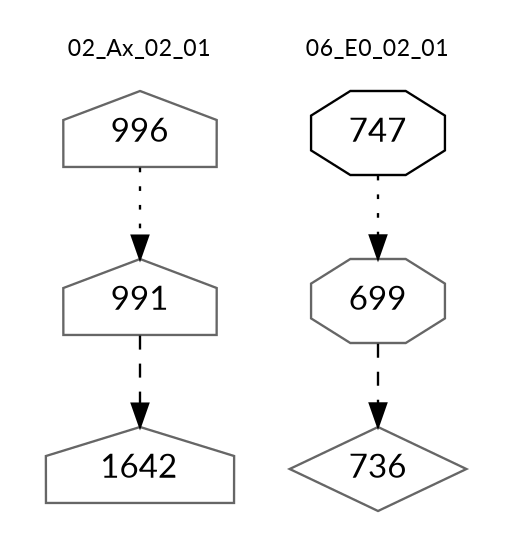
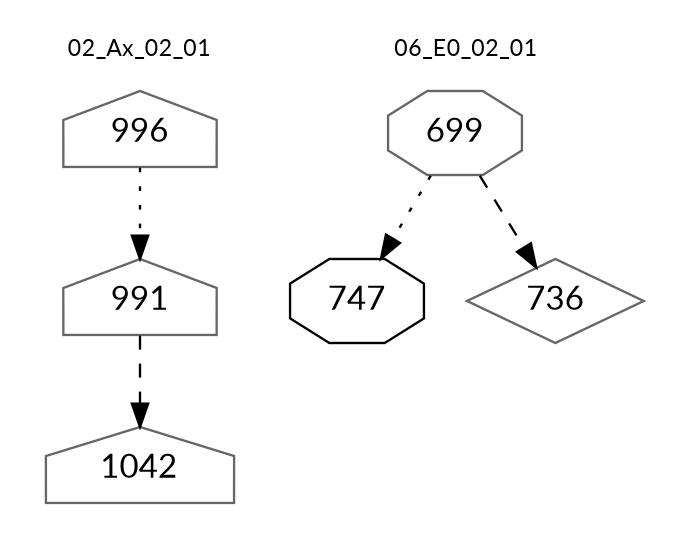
(378, 206) -> (412, 207)
(140, 469) -> (140, 469)
